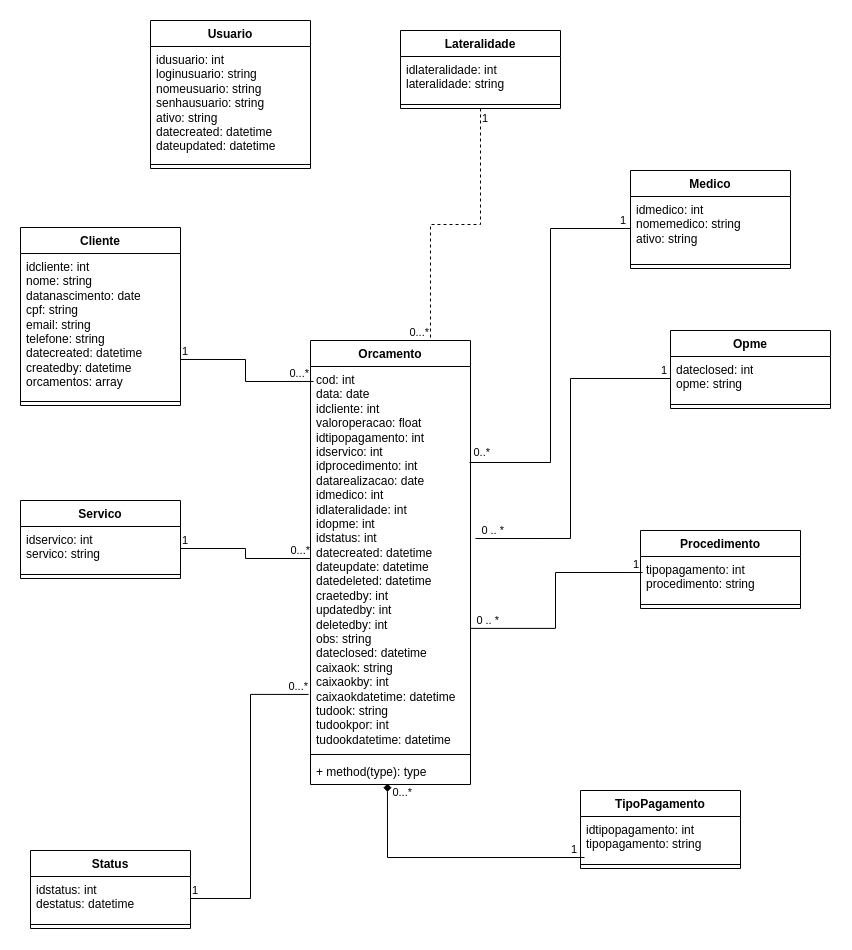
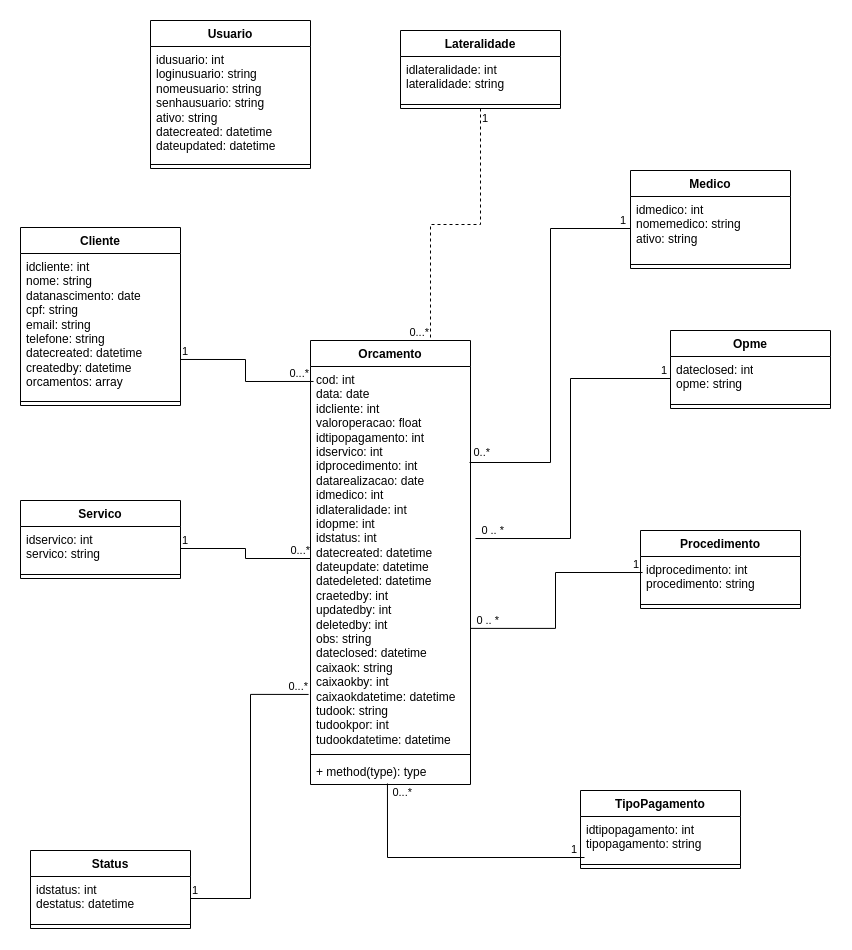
(707, 578) -> (707, 578)
(387, 792) -> (387, 789)
